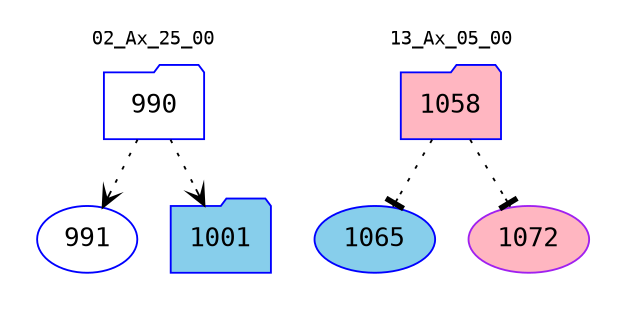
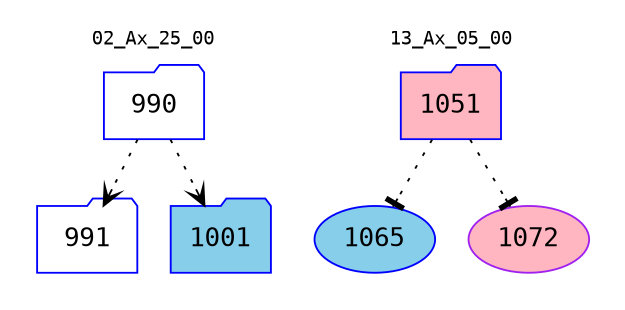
(451, 106) -> (451, 106)
(87, 239) -> (87, 239)
